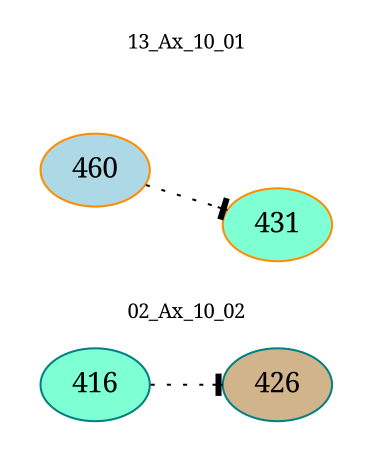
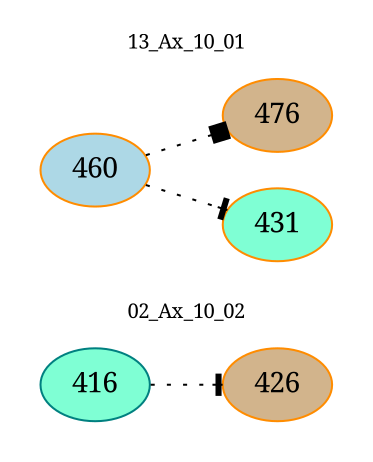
none -> (277, 115)
(277, 385) -> (277, 385)
